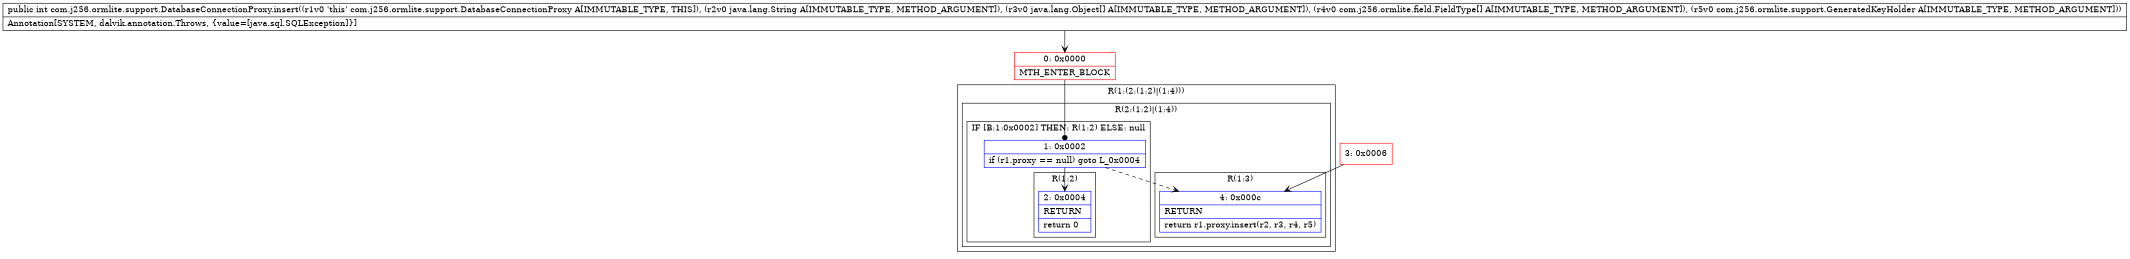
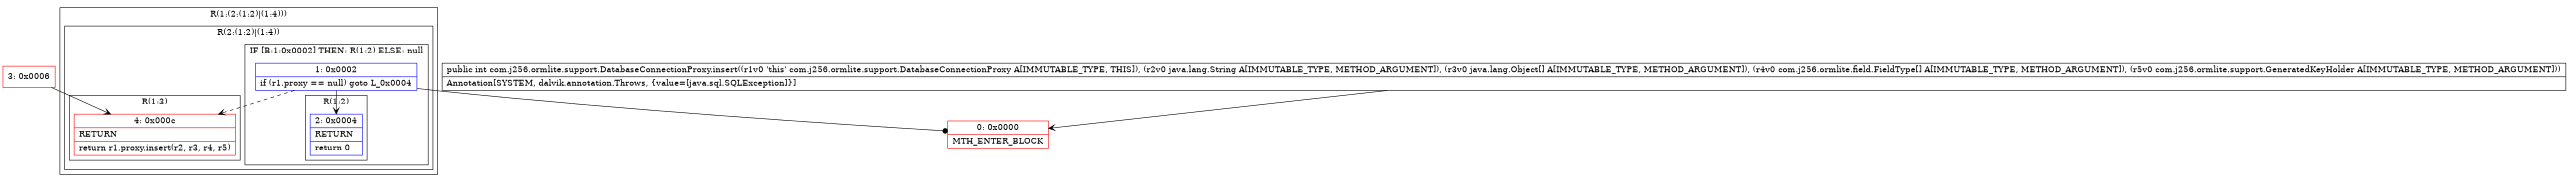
(1065, 108) -> (680, 112)
(1240, 212) -> (155, 135)
